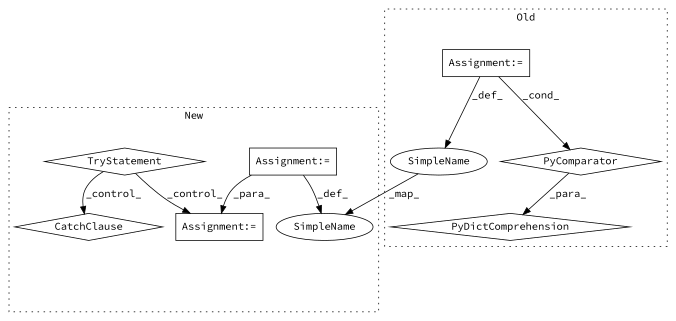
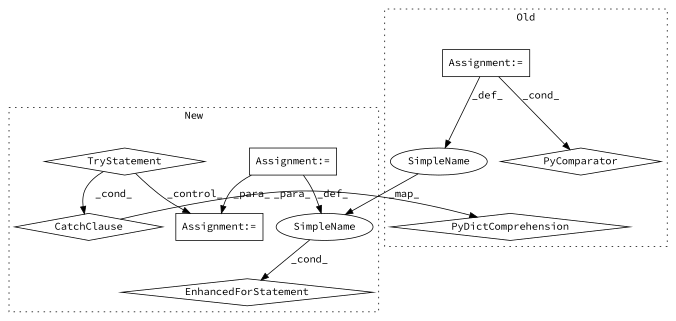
(549, 191) -> (295, 191)
(114, 194) -> (114, 194)
none -> (247, 292)
